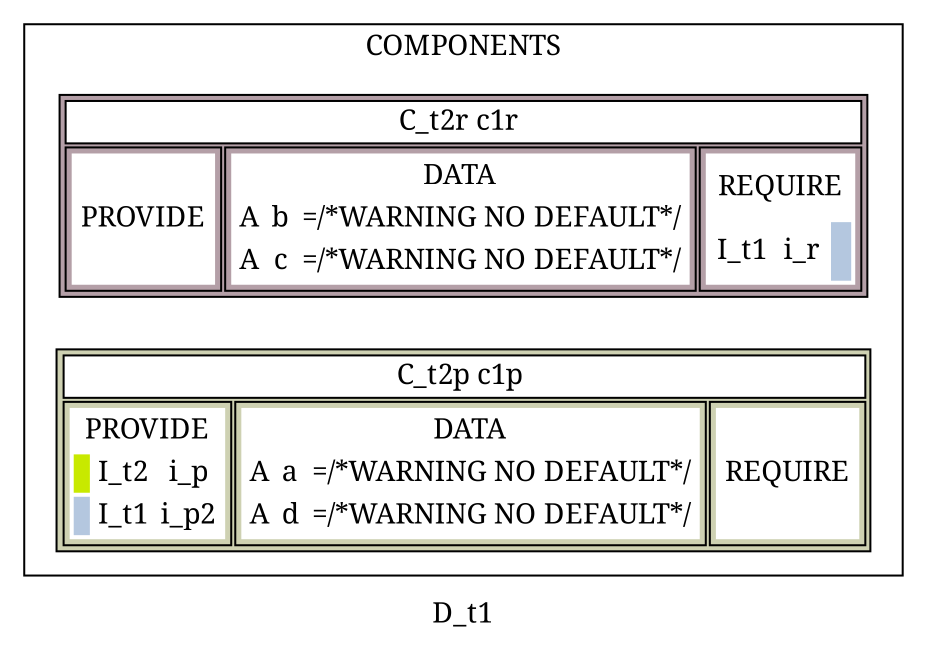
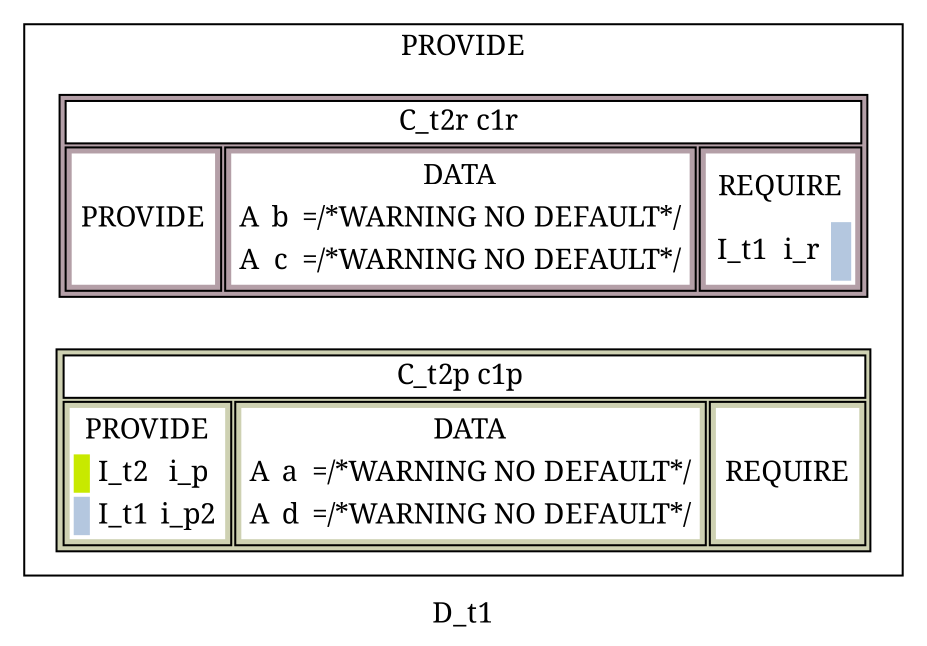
(463, 47) -> (463, 47)
